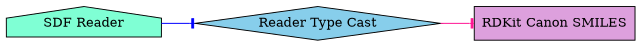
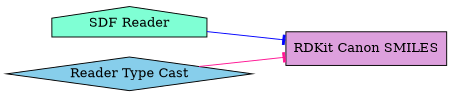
(176, 23) -> (244, 36)
